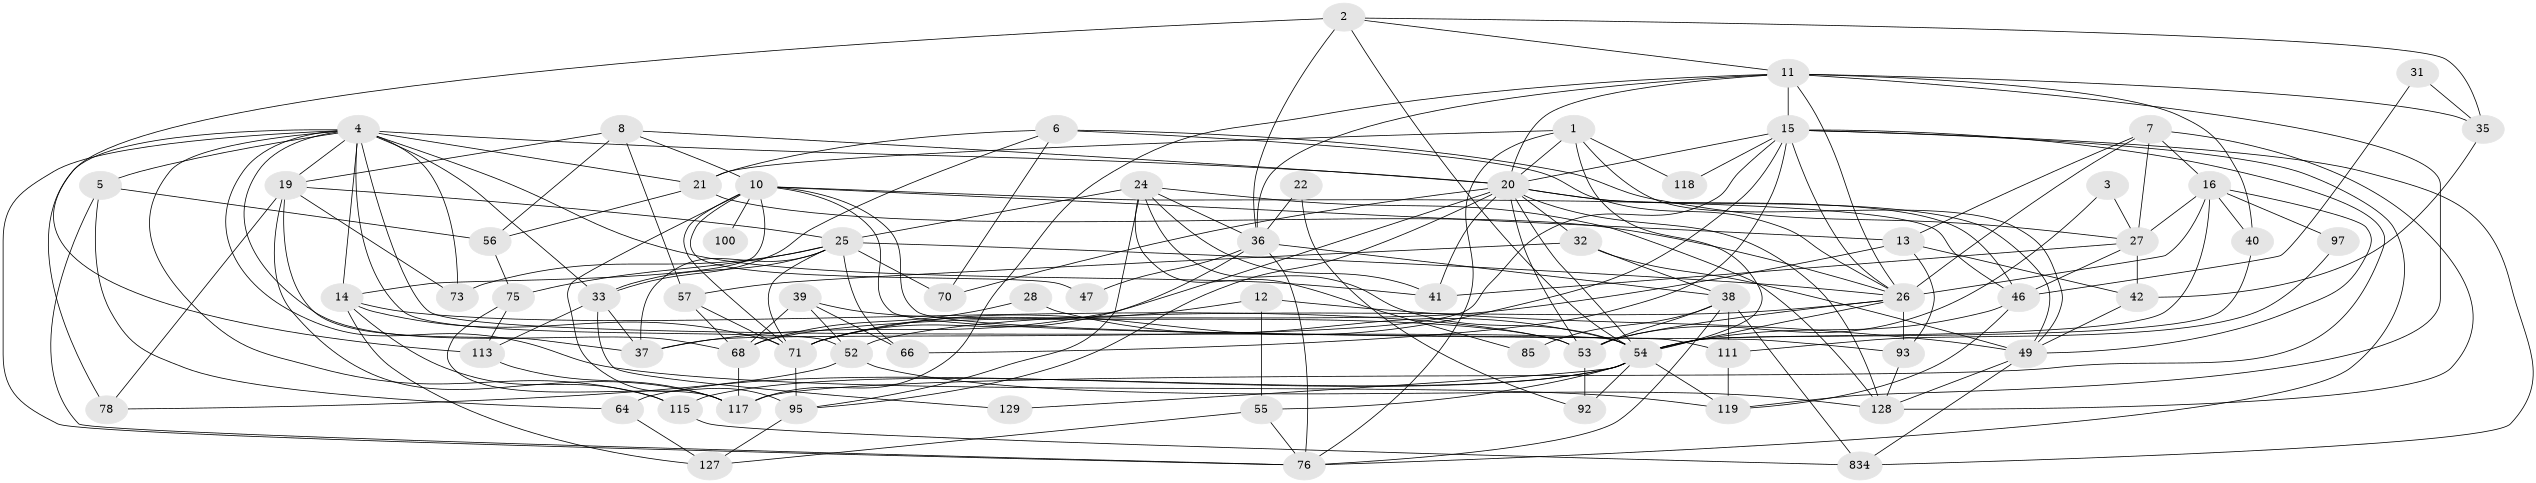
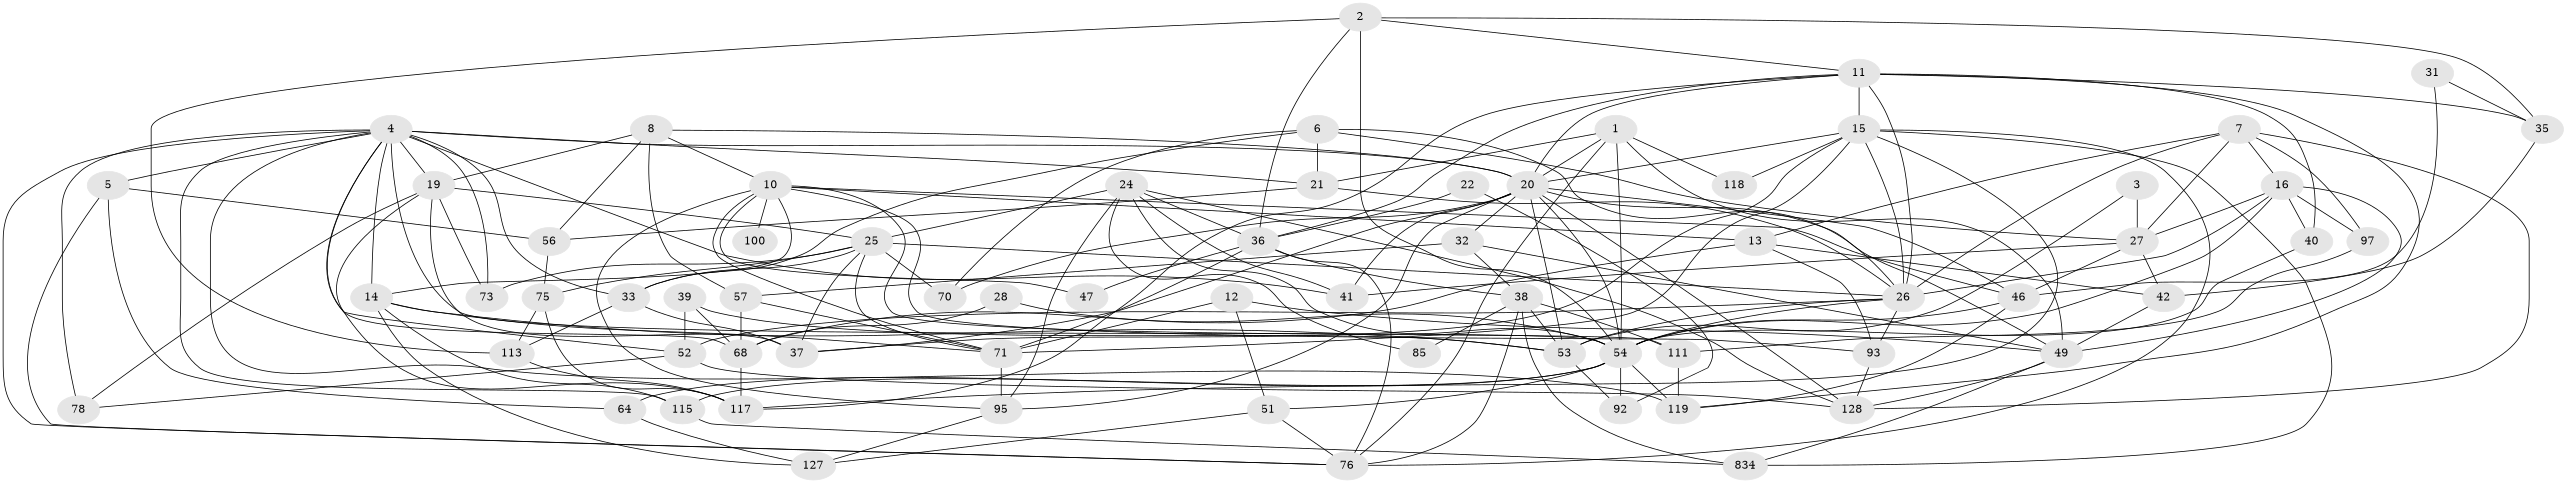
none -> (2317, 178)
(908, 354) -> none
(1010, 410) -> none
(1261, 410) -> (1268, 410)
